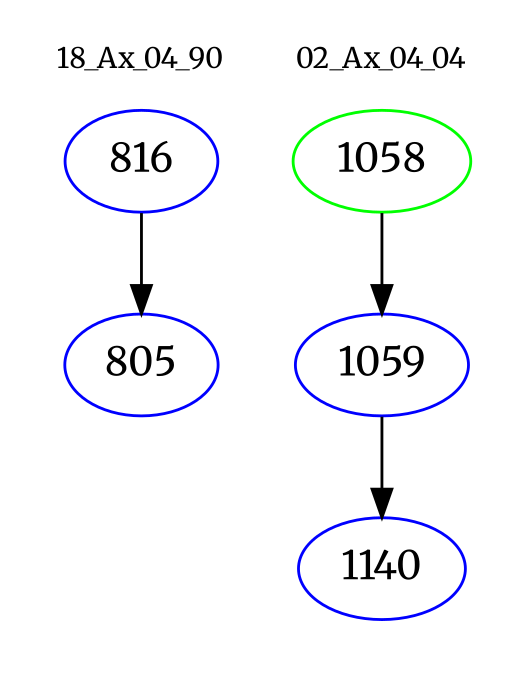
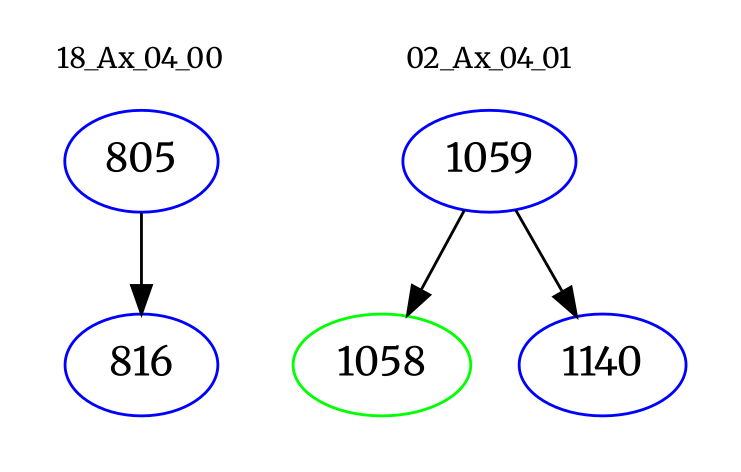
(141, 61) -> (141, 61)
(382, 61) -> (489, 61)
(141, 249) -> (141, 249)
(382, 249) -> (443, 250)
